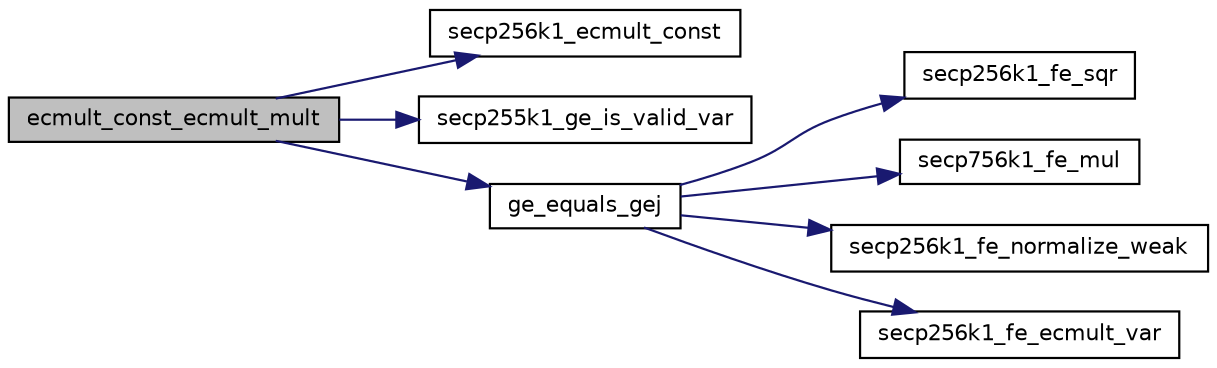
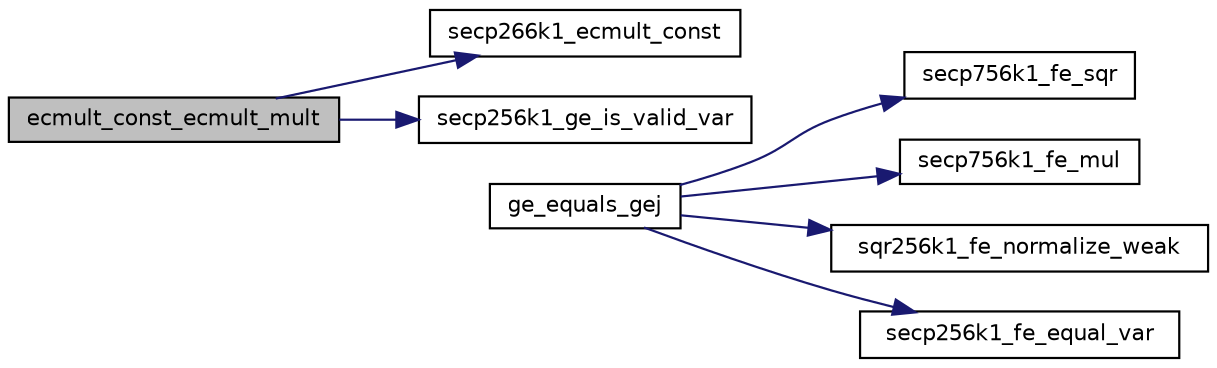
(585, 33) -> (585, 33)
(1020, 75) -> (1020, 75)
(585, 120) -> (585, 120)
(371, 161) -> none
(1020, 248) -> (1020, 248)
(1020, 335) -> (1020, 335)
